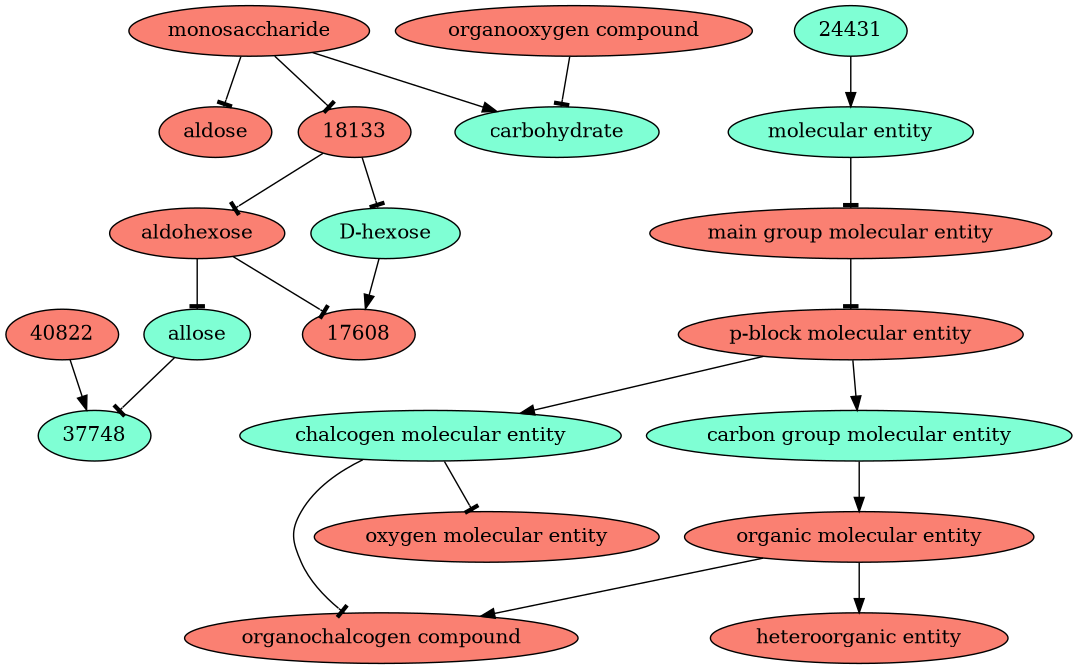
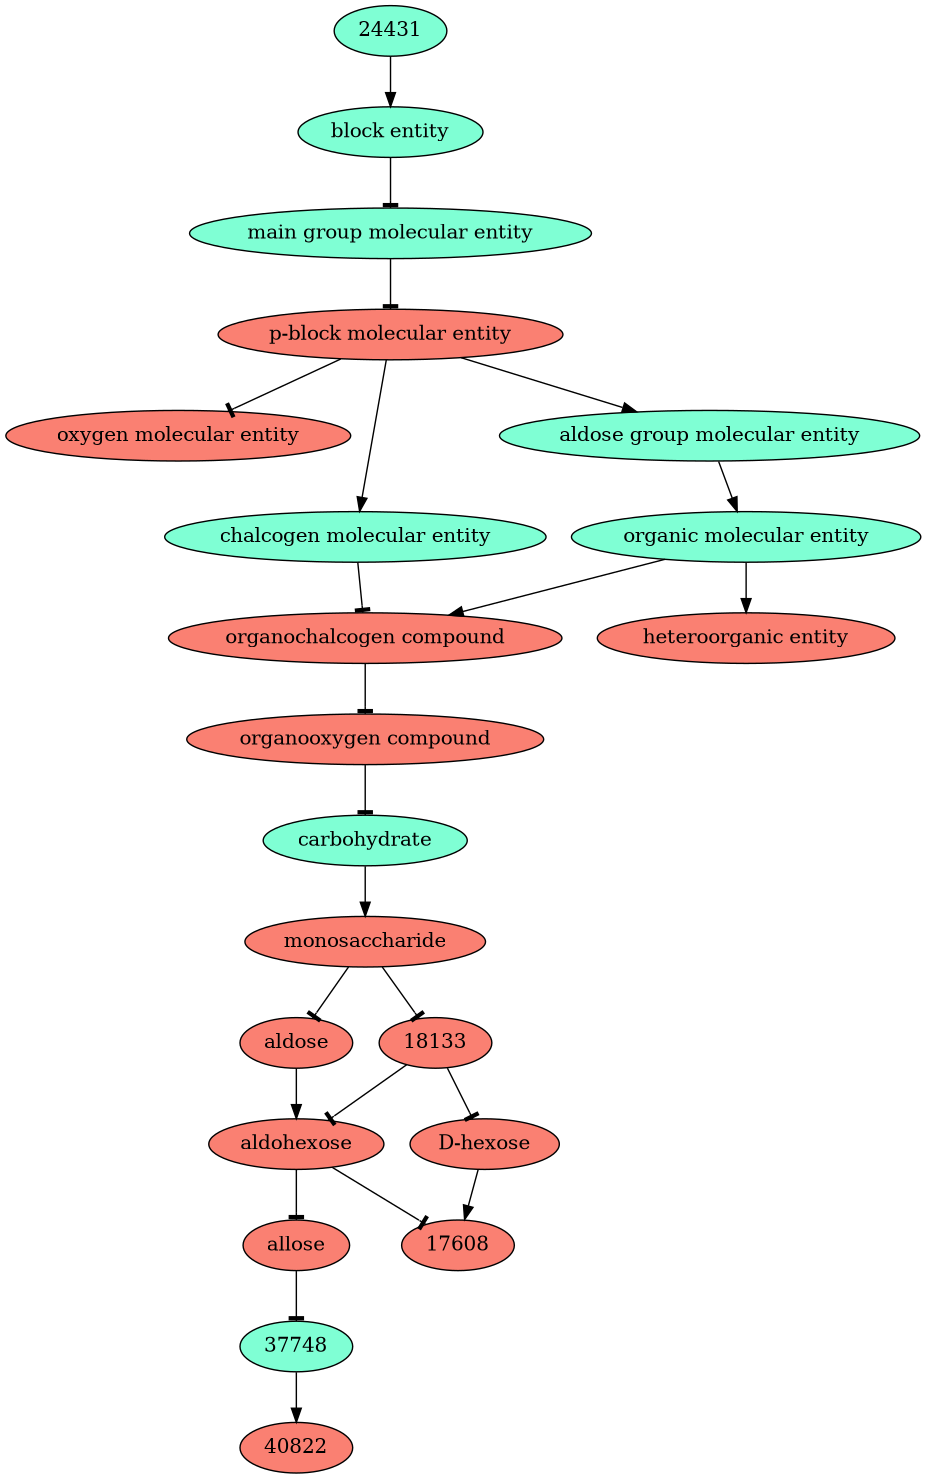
(398, 80) -> (365, 884)
(851, 132) -> (391, 132)
(386, 233) -> (485, 1144)
(851, 233) -> (391, 233)
(197, 335) -> (296, 1245)
(76, 378) -> (296, 1390)
(859, 436) -> (710, 436)
(457, 483) -> (287, 384)
(859, 537) -> (746, 537)
none -> (365, 685)
none -> (296, 1087)
